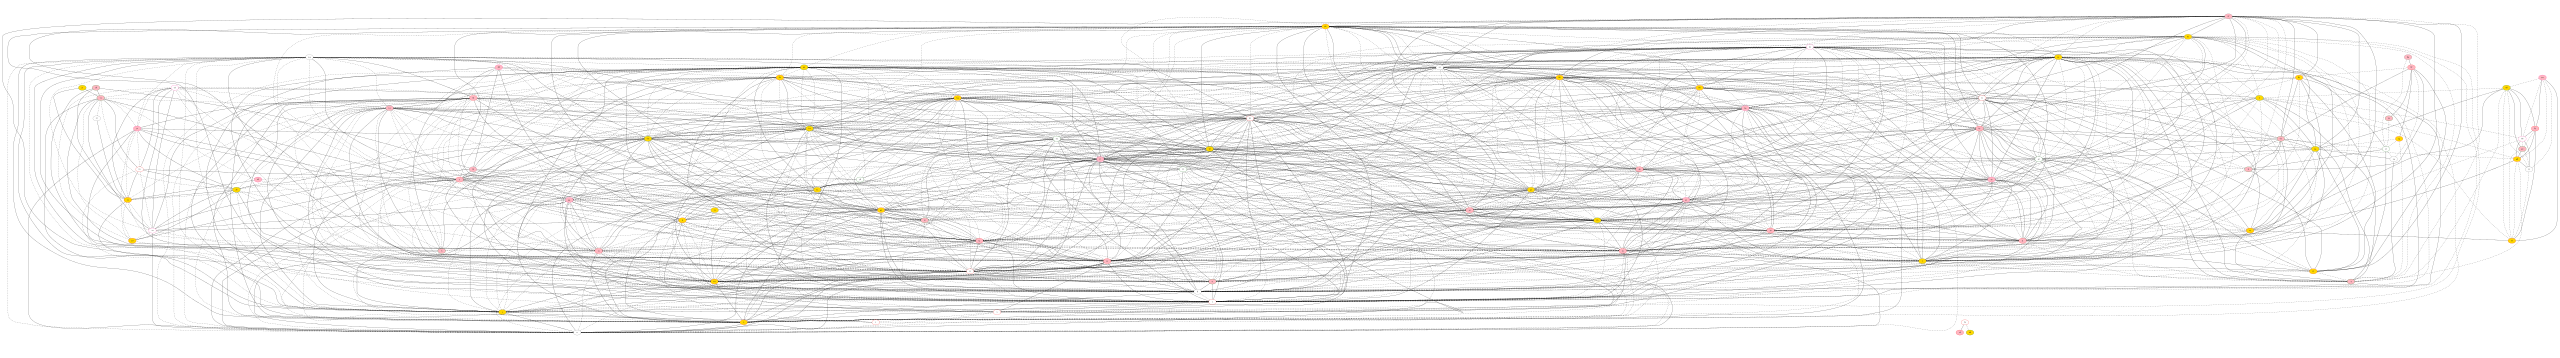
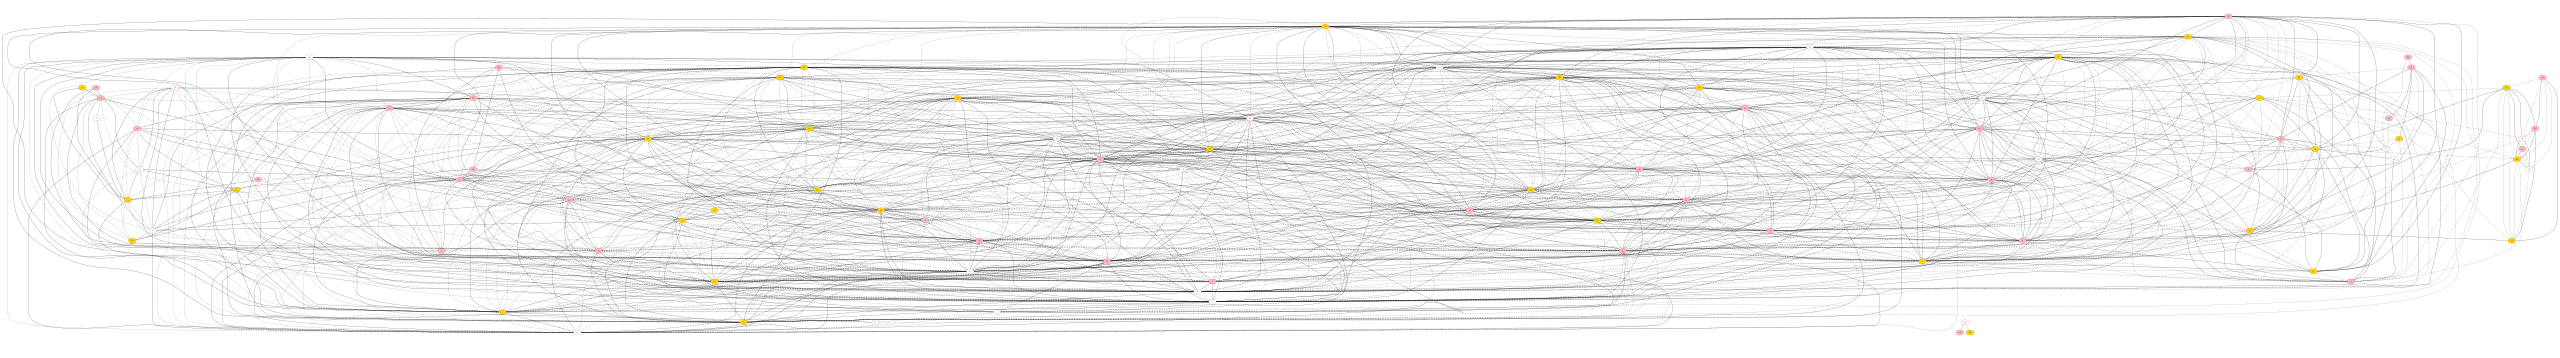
(287, 119) -> none
